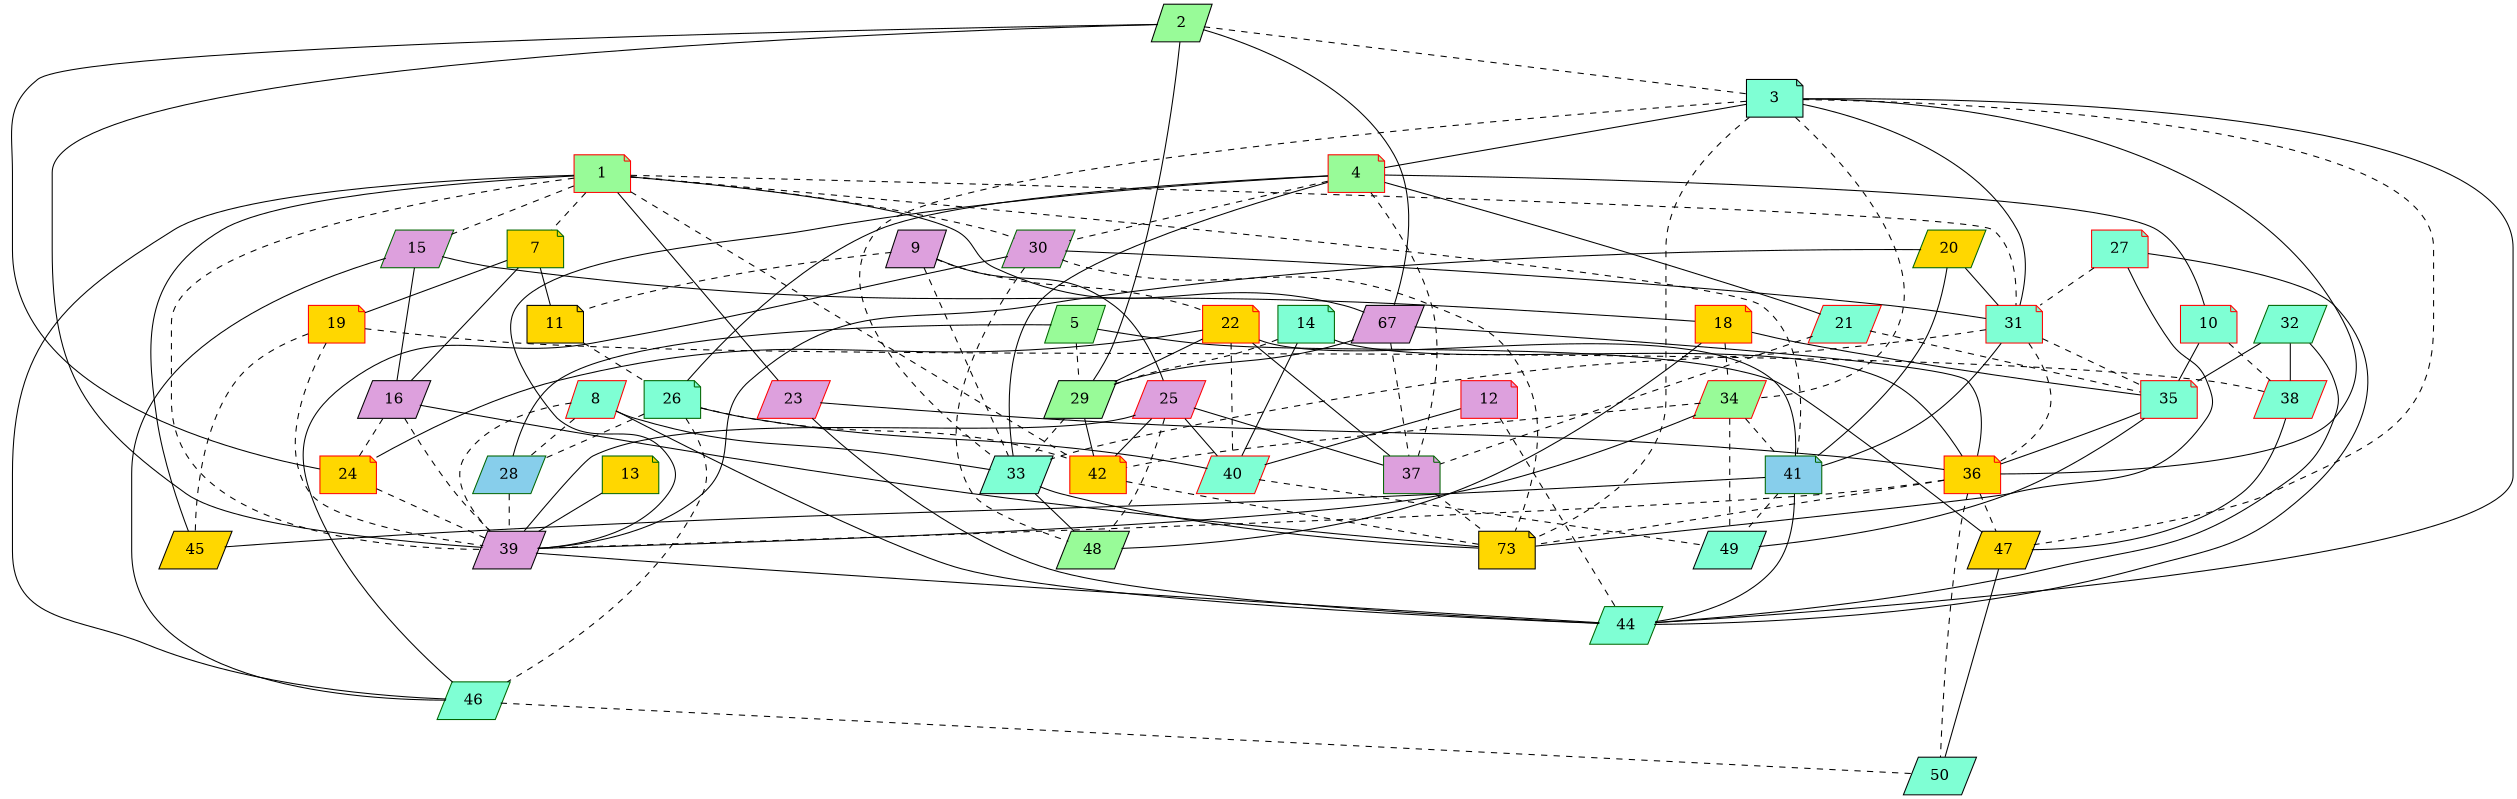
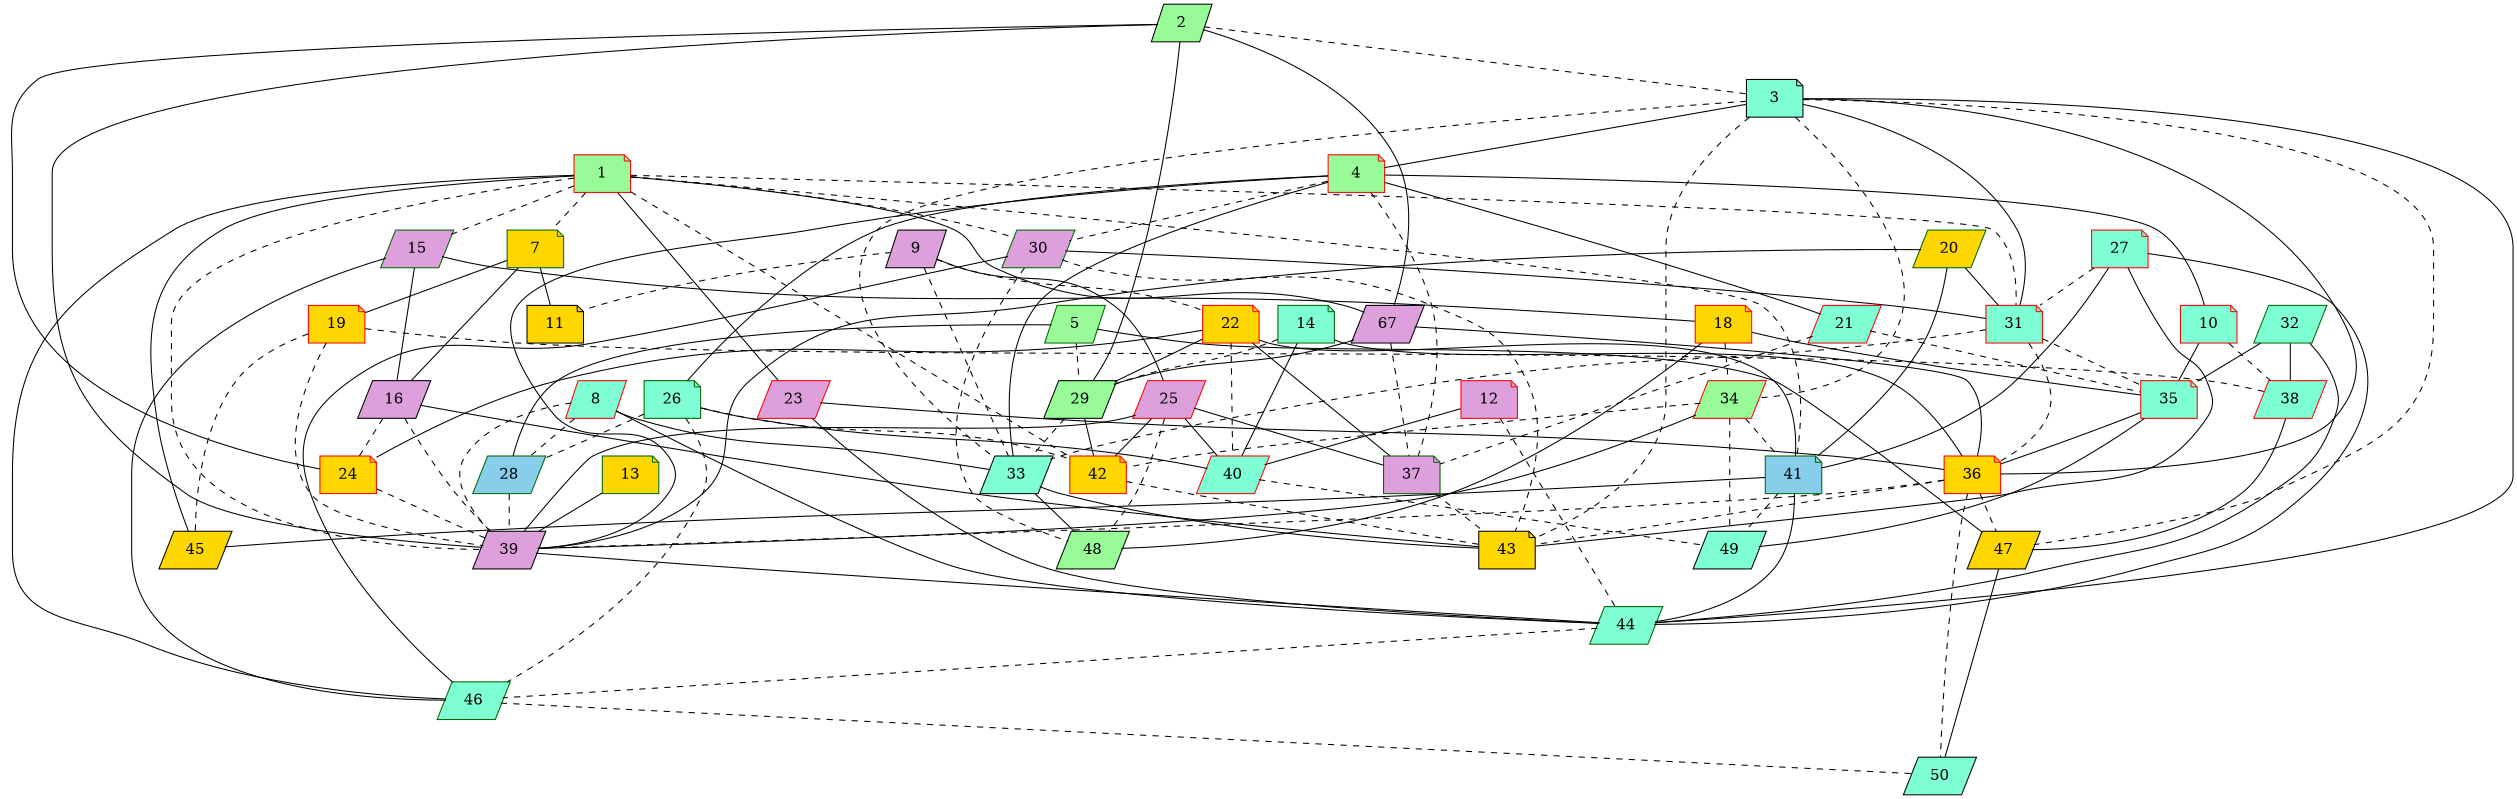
(602, 354) -> none
(1923, 421) -> (1989, 402)
(1507, 550) -> (1507, 550)
none -> (1050, 663)
